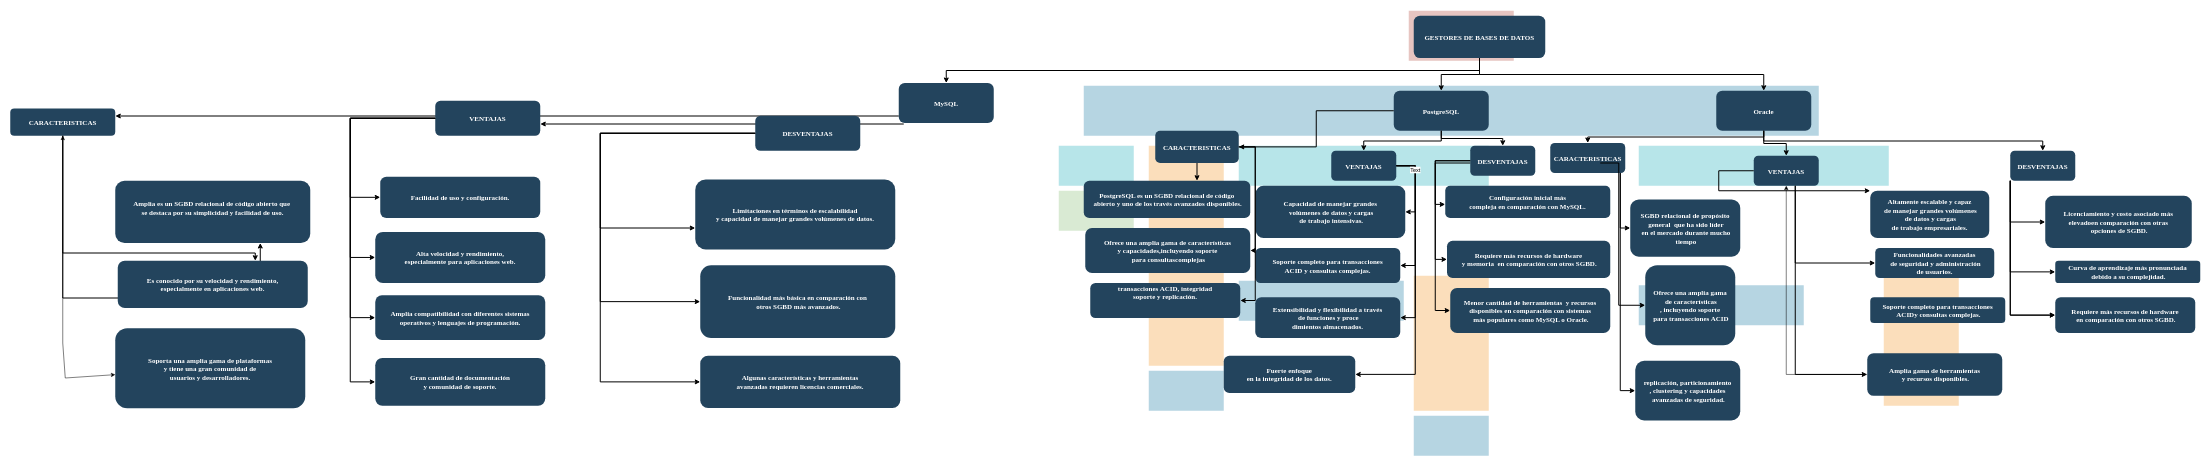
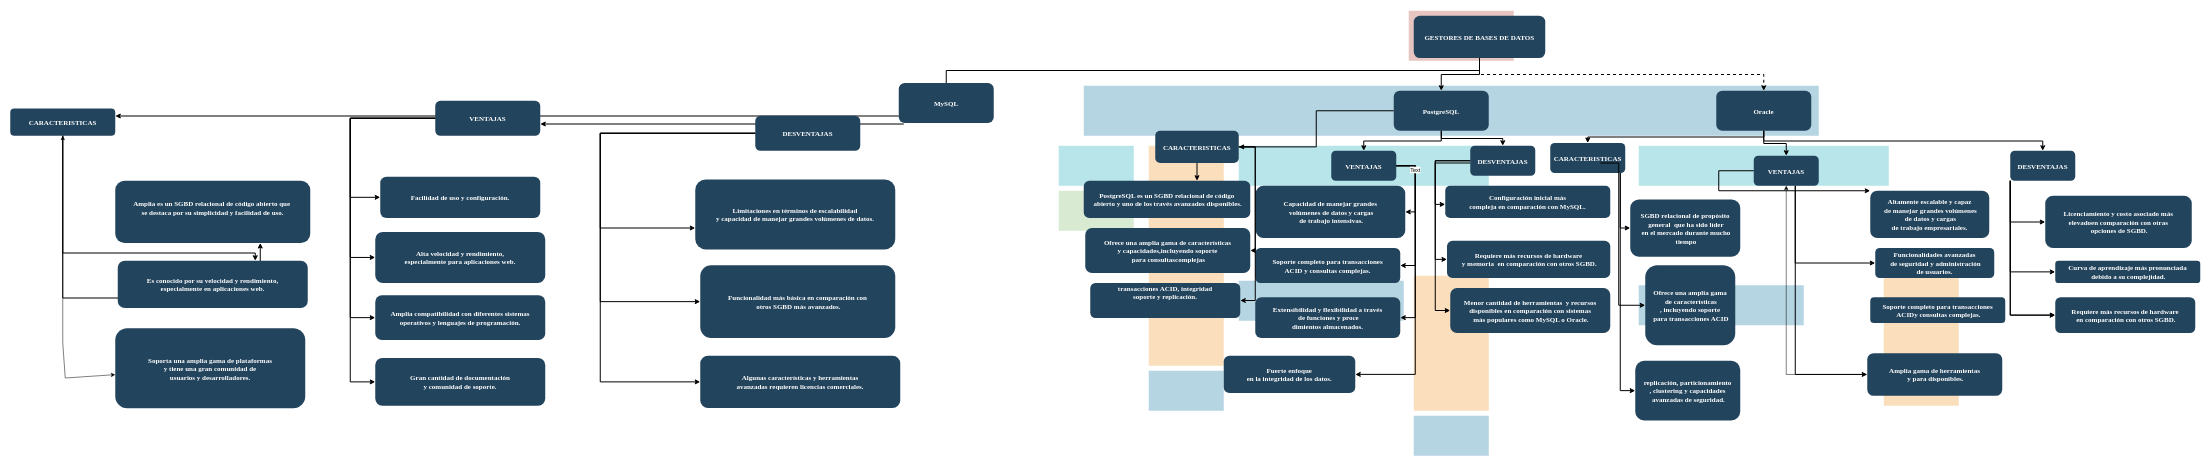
(1628, 74) -> (1628, 74)
(946, 78) -> (946, 80)
(1935, 370) -> (1935, 370)
